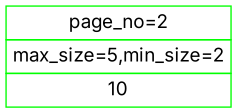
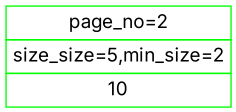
(119, 56) -> (119, 56)
